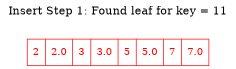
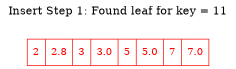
(59, 52) -> (59, 52)
